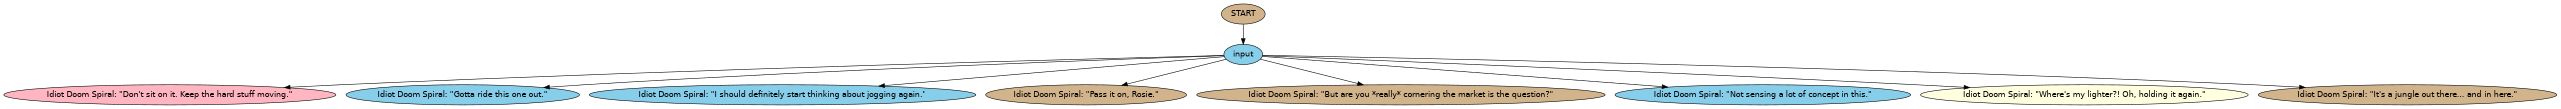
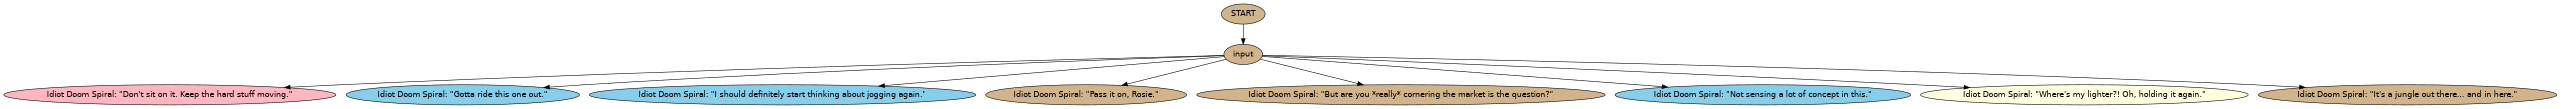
(1243, 54) -> (1243, 54)
